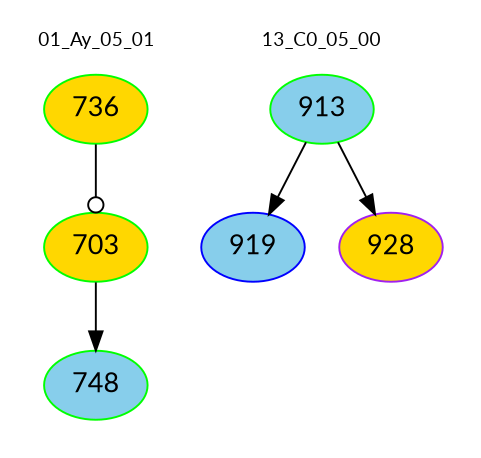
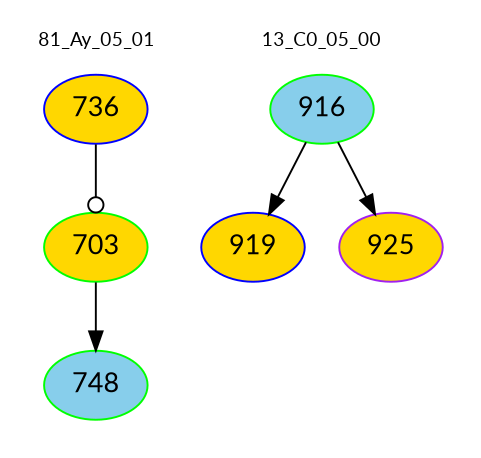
(97, 41) -> (97, 41)
(96, 109) -> (96, 109)
(322, 109) -> (322, 109)
(253, 247) -> (253, 247)
(391, 247) -> (391, 247)
